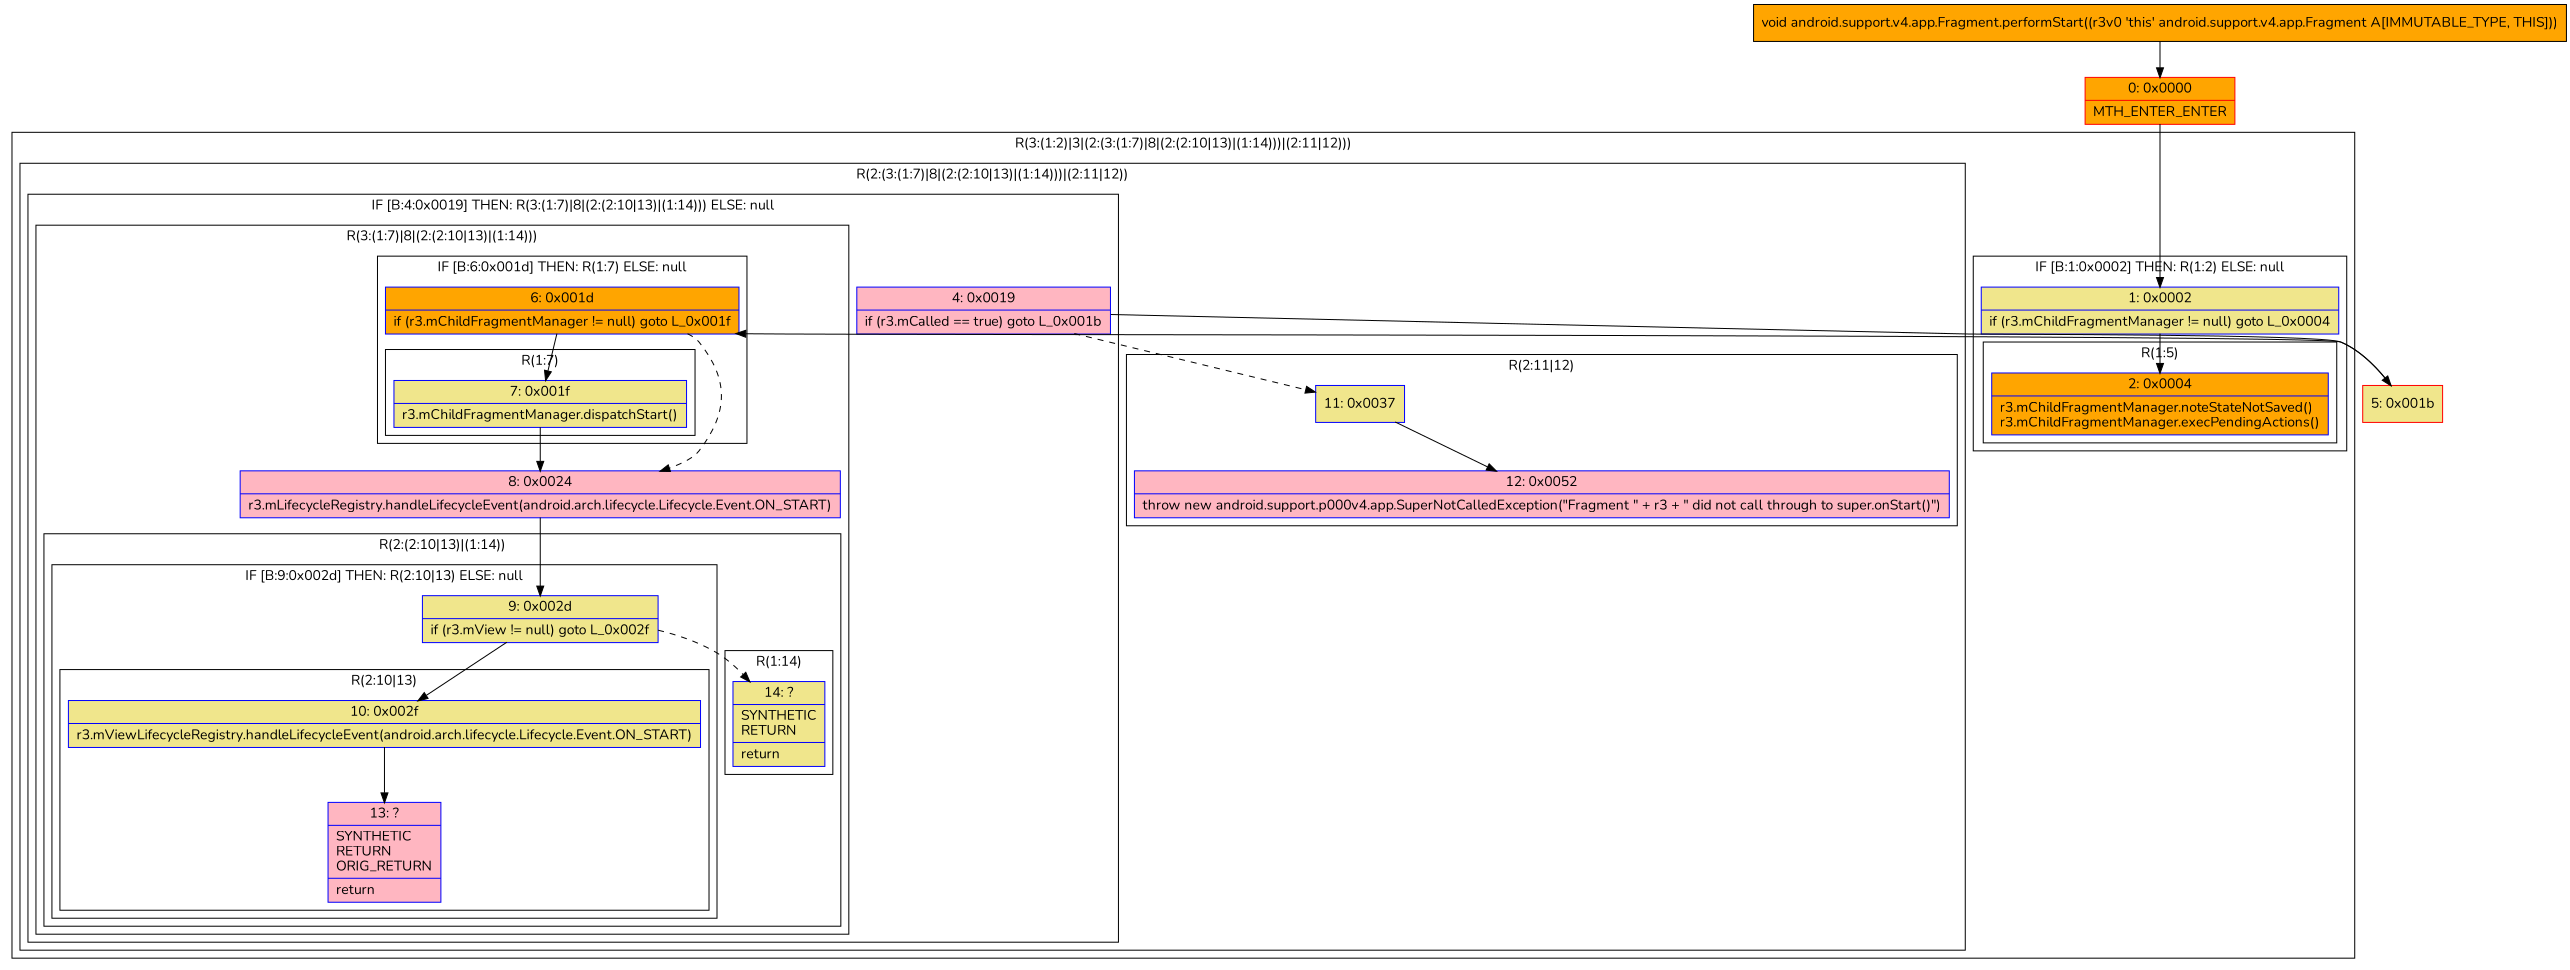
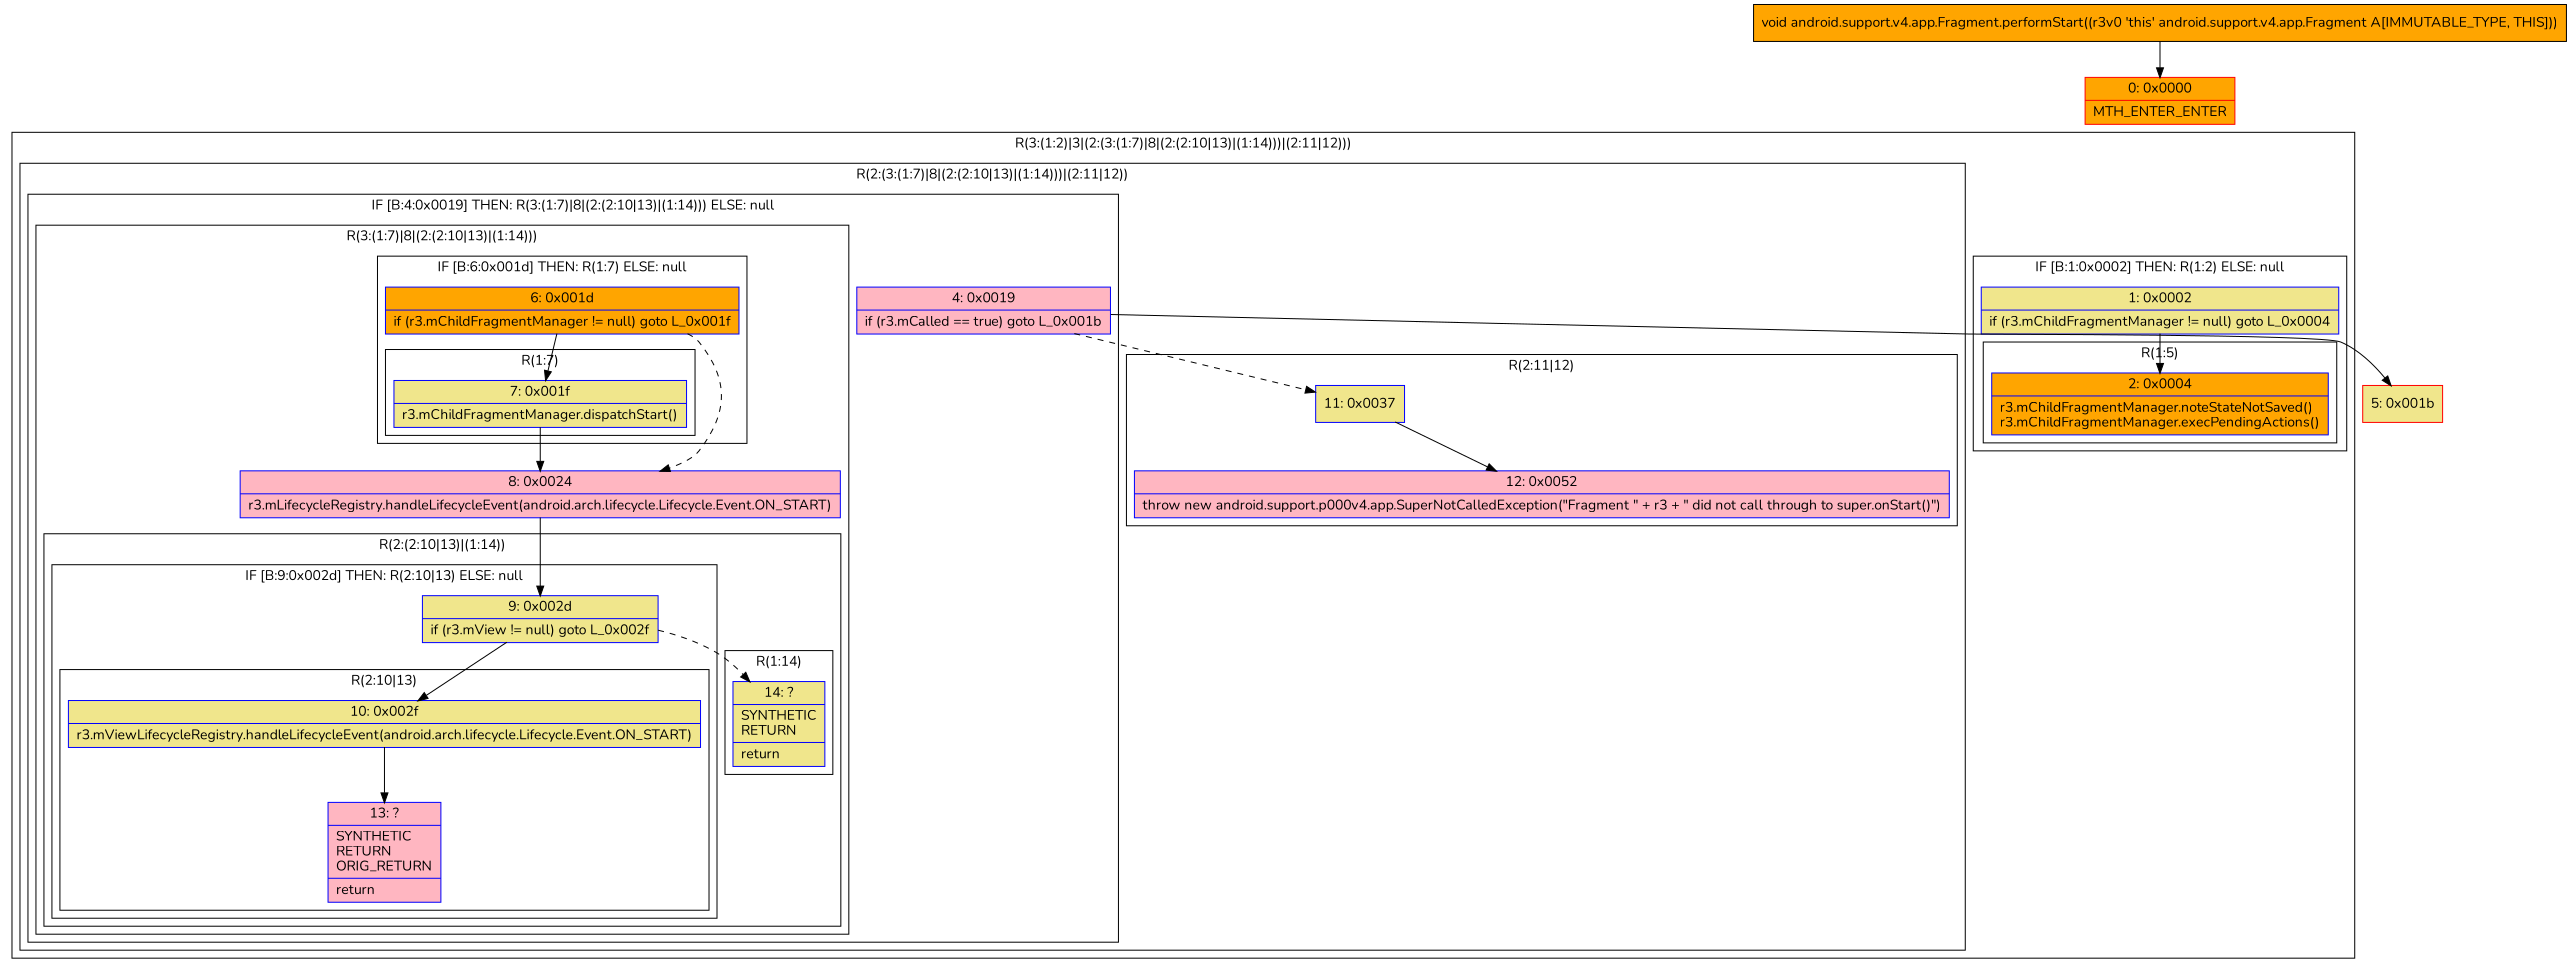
(2160, 201) -> none
(1577, 335) -> none
